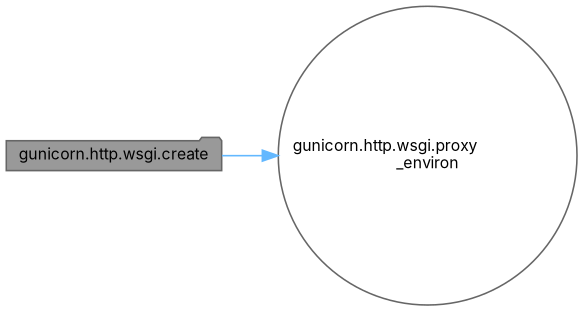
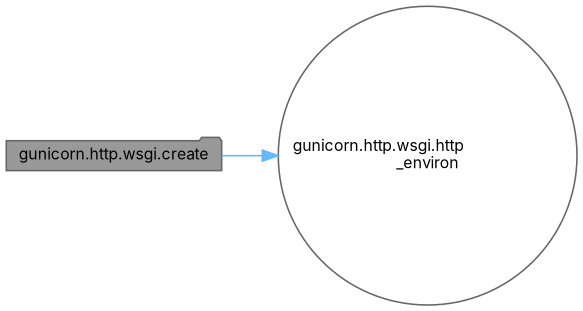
(428, 156) -> (428, 156)
